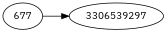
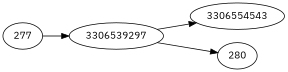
(23, 16) -> (23, 36)
none -> (237, 16)
none -> (237, 56)
